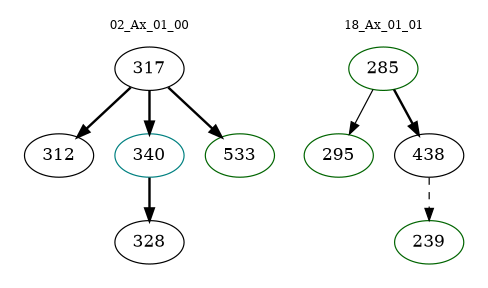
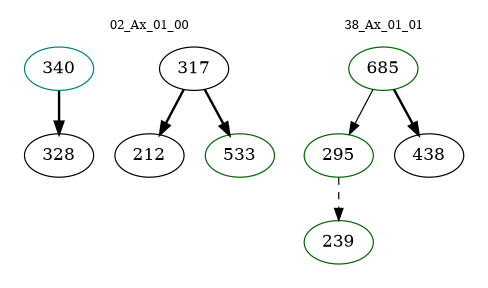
(384, 26) -> (384, 26)
(383, 69) -> (383, 69)
(149, 106) -> none
(59, 156) -> (149, 156)
(429, 193) -> (339, 193)
